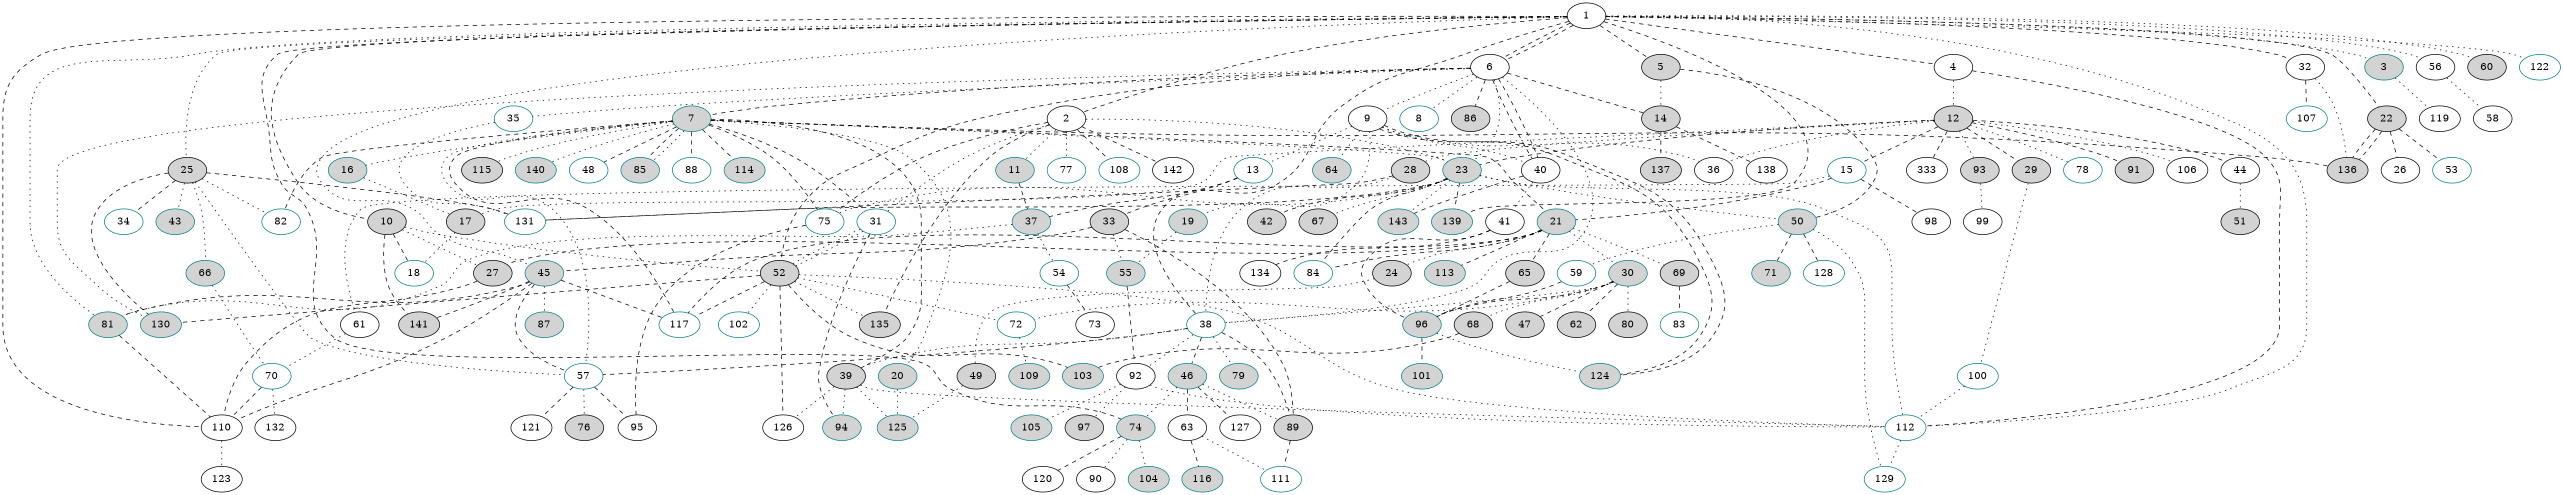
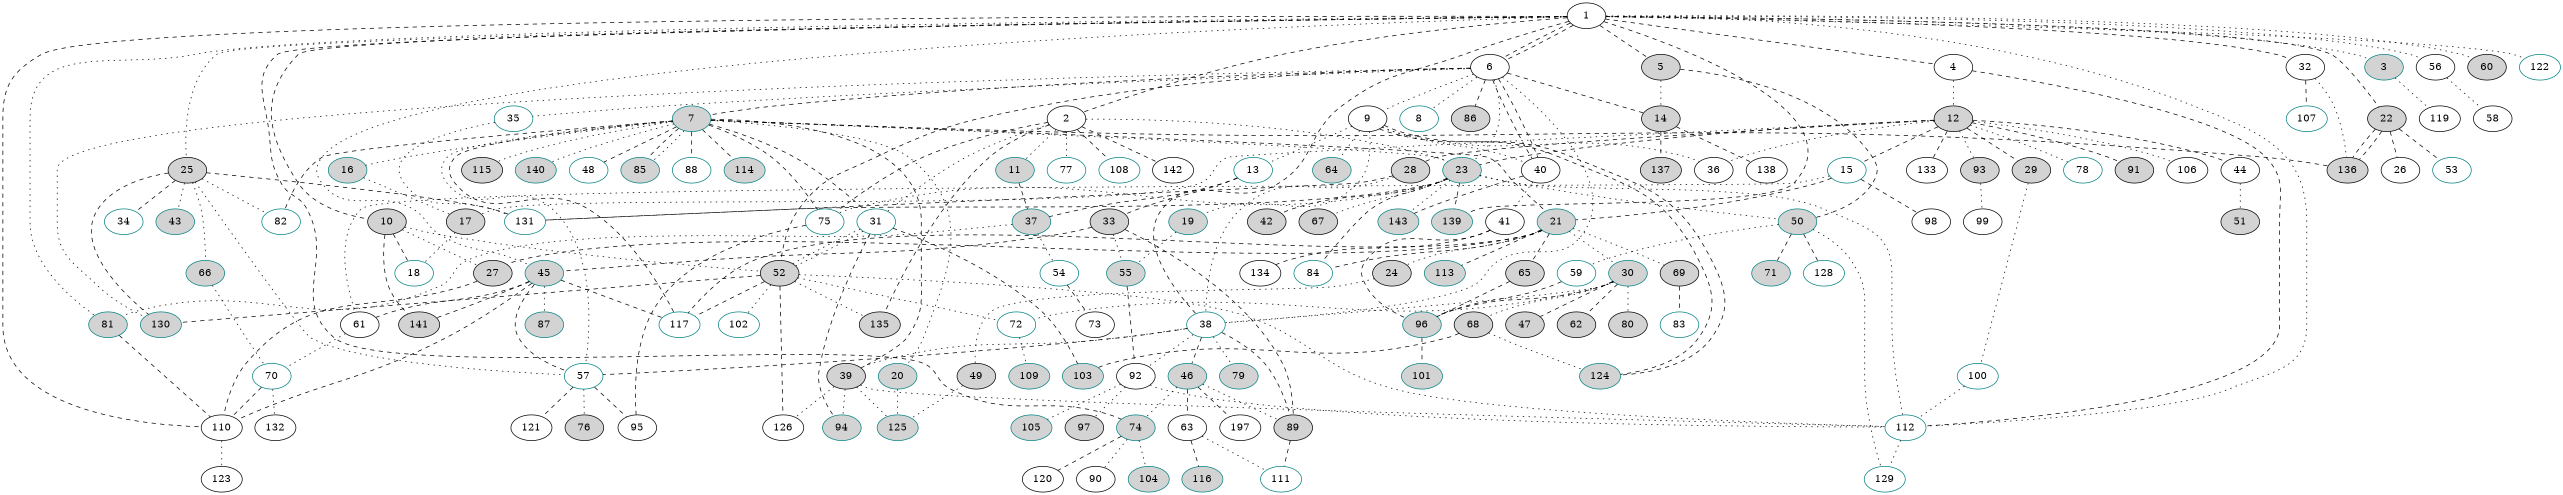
(1679, 135) -> (1679, 135)
(1927, 170) -> (1927, 170)
(326, 299) -> (453, 300)
(881, 348) -> (999, 279)
(1508, 356) -> (1535, 352)
(1240, 428) -> (1240, 428)
